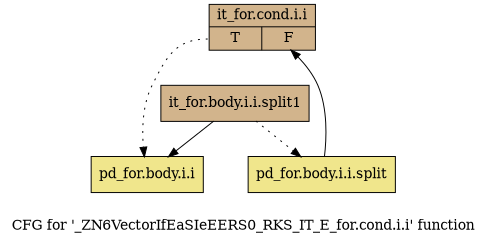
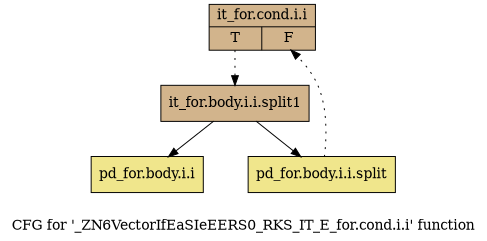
(155, 79) -> (235, 63)
(323, 103) -> (323, 103)
(275, 136) -> (275, 136)
